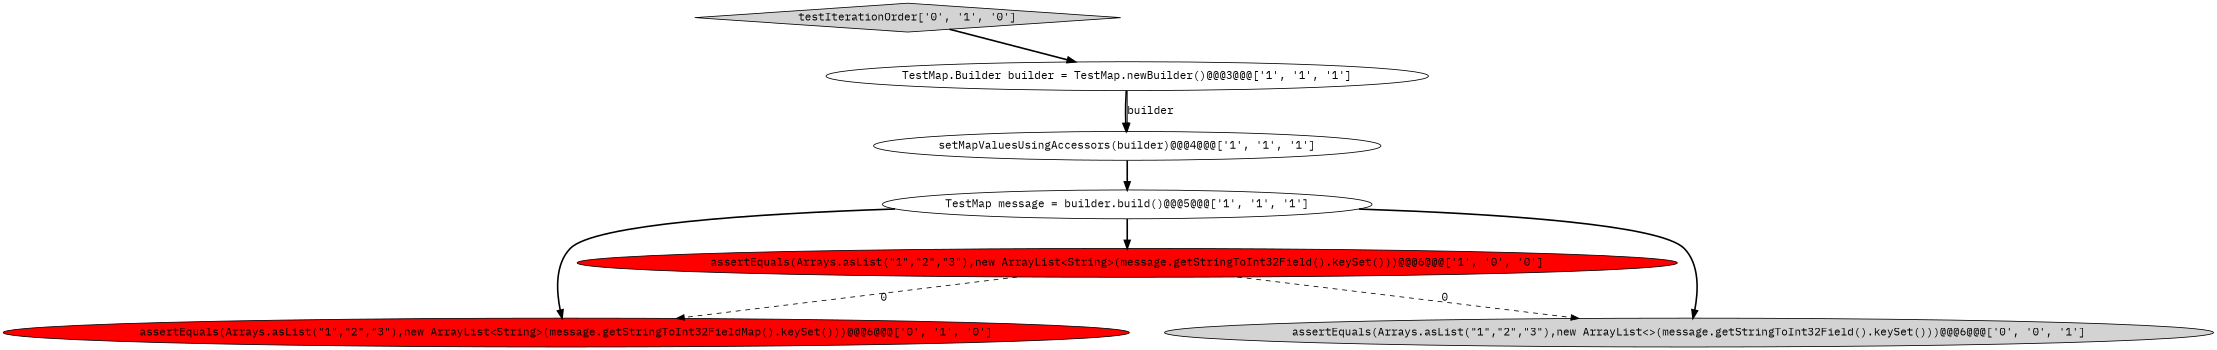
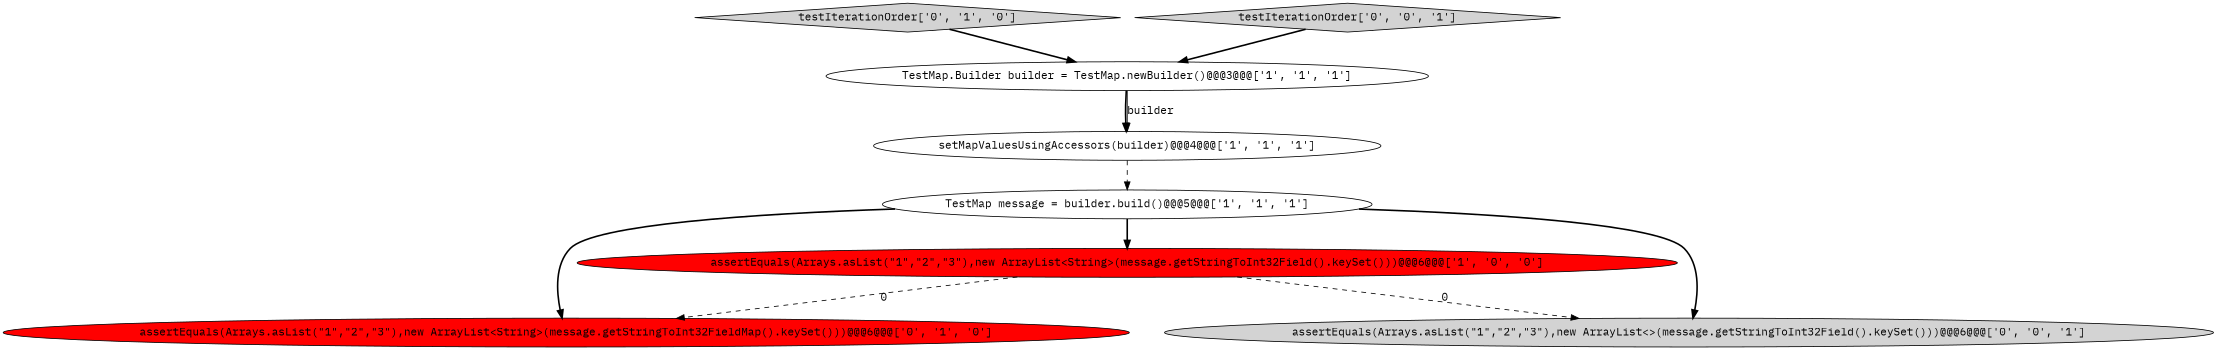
none -> (1348, 18)
(1127, 171) -> (1127, 171)
